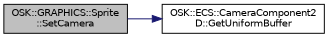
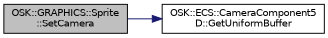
(243, 19) -> (243, 19)
